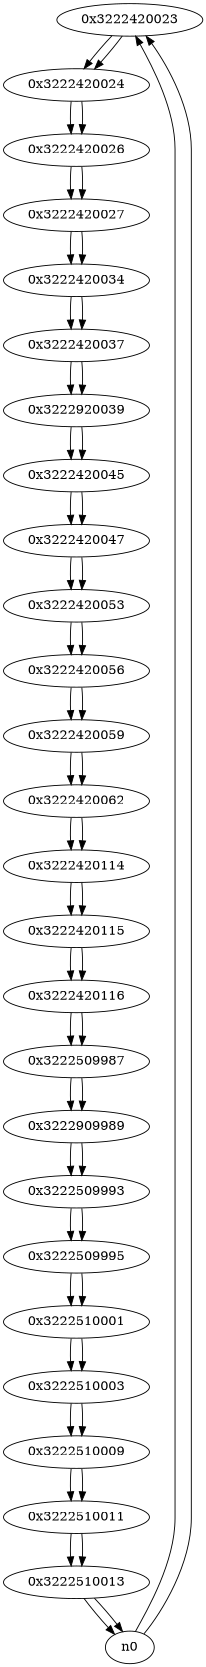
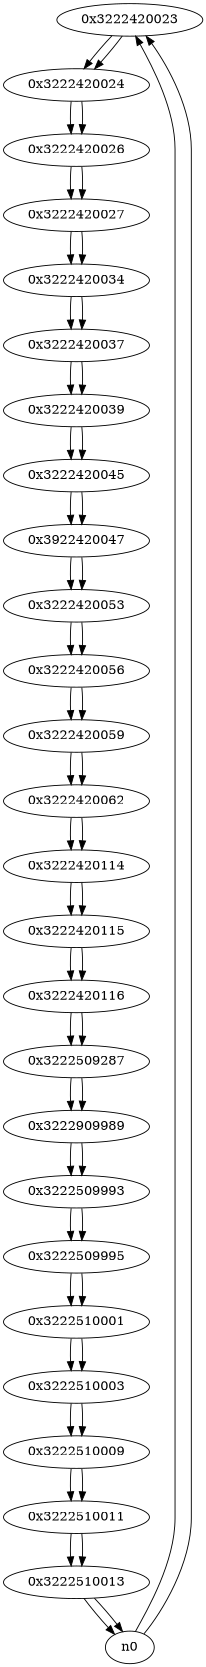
(76, 410) -> (76, 410)
(76, 541) -> (76, 541)
(76, 1061) -> (76, 1061)
